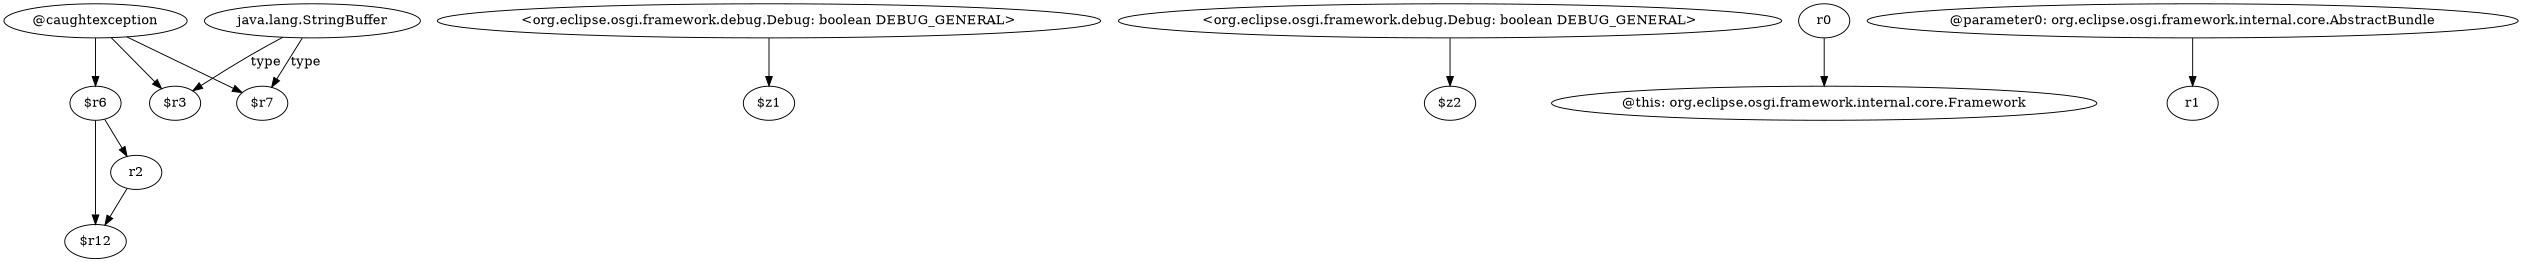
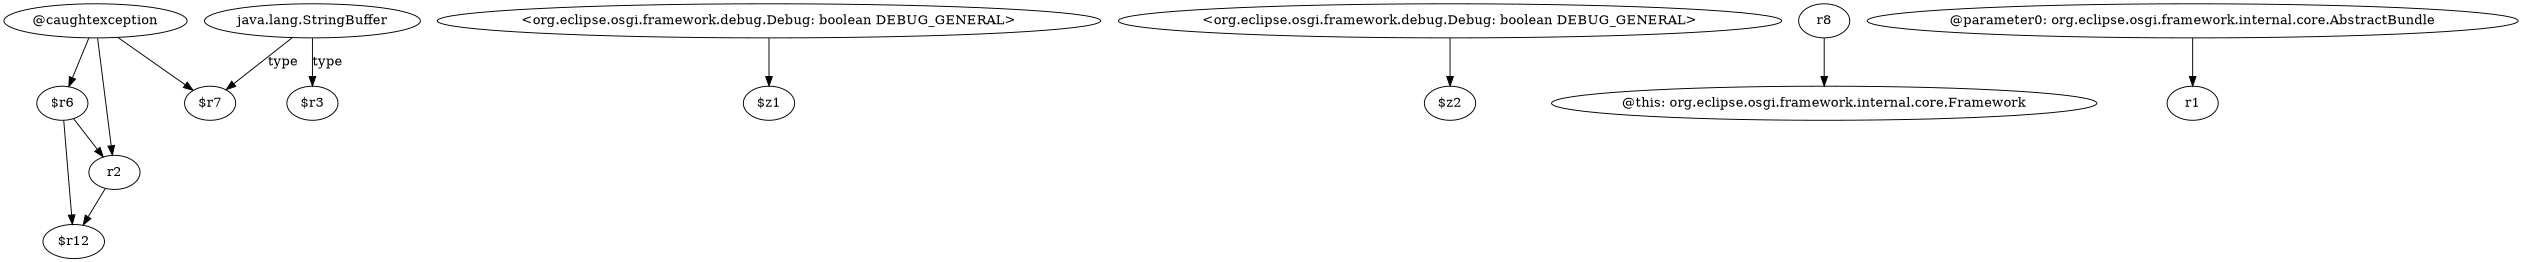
(1824, 21) -> (1824, 21)
(133, 60) -> (104, 92)
